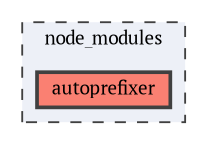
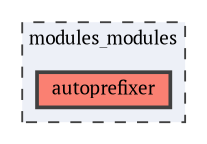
(104, 40) -> (104, 40)
